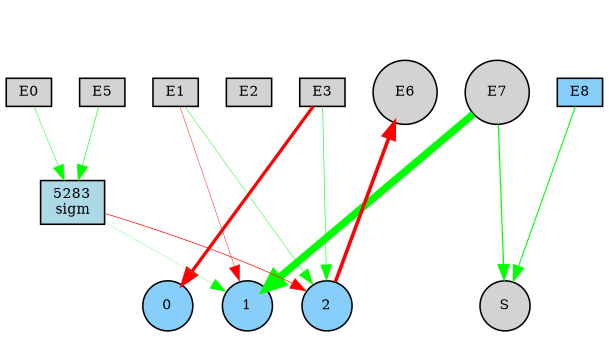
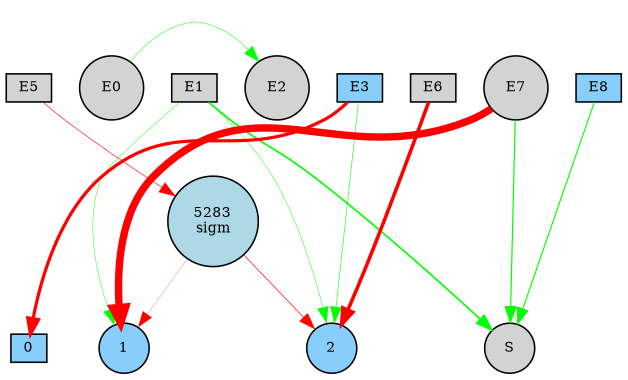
(29, 92) -> (112, 88)
(249, 92) -> (277, 88)
(322, 92) -> (360, 88)
(405, 92) -> (433, 88)
(46, 136) -> (187, 23)
(91, 136) -> (101, 147)
(207, 186) -> (96, 196)
(381, 192) -> (261, 128)
none -> (336, 194)
(73, 202) -> (213, 221)
(355, 228) -> (390, 206)
(159, 253) -> (167, 287)
(168, 306) -> (29, 348)
